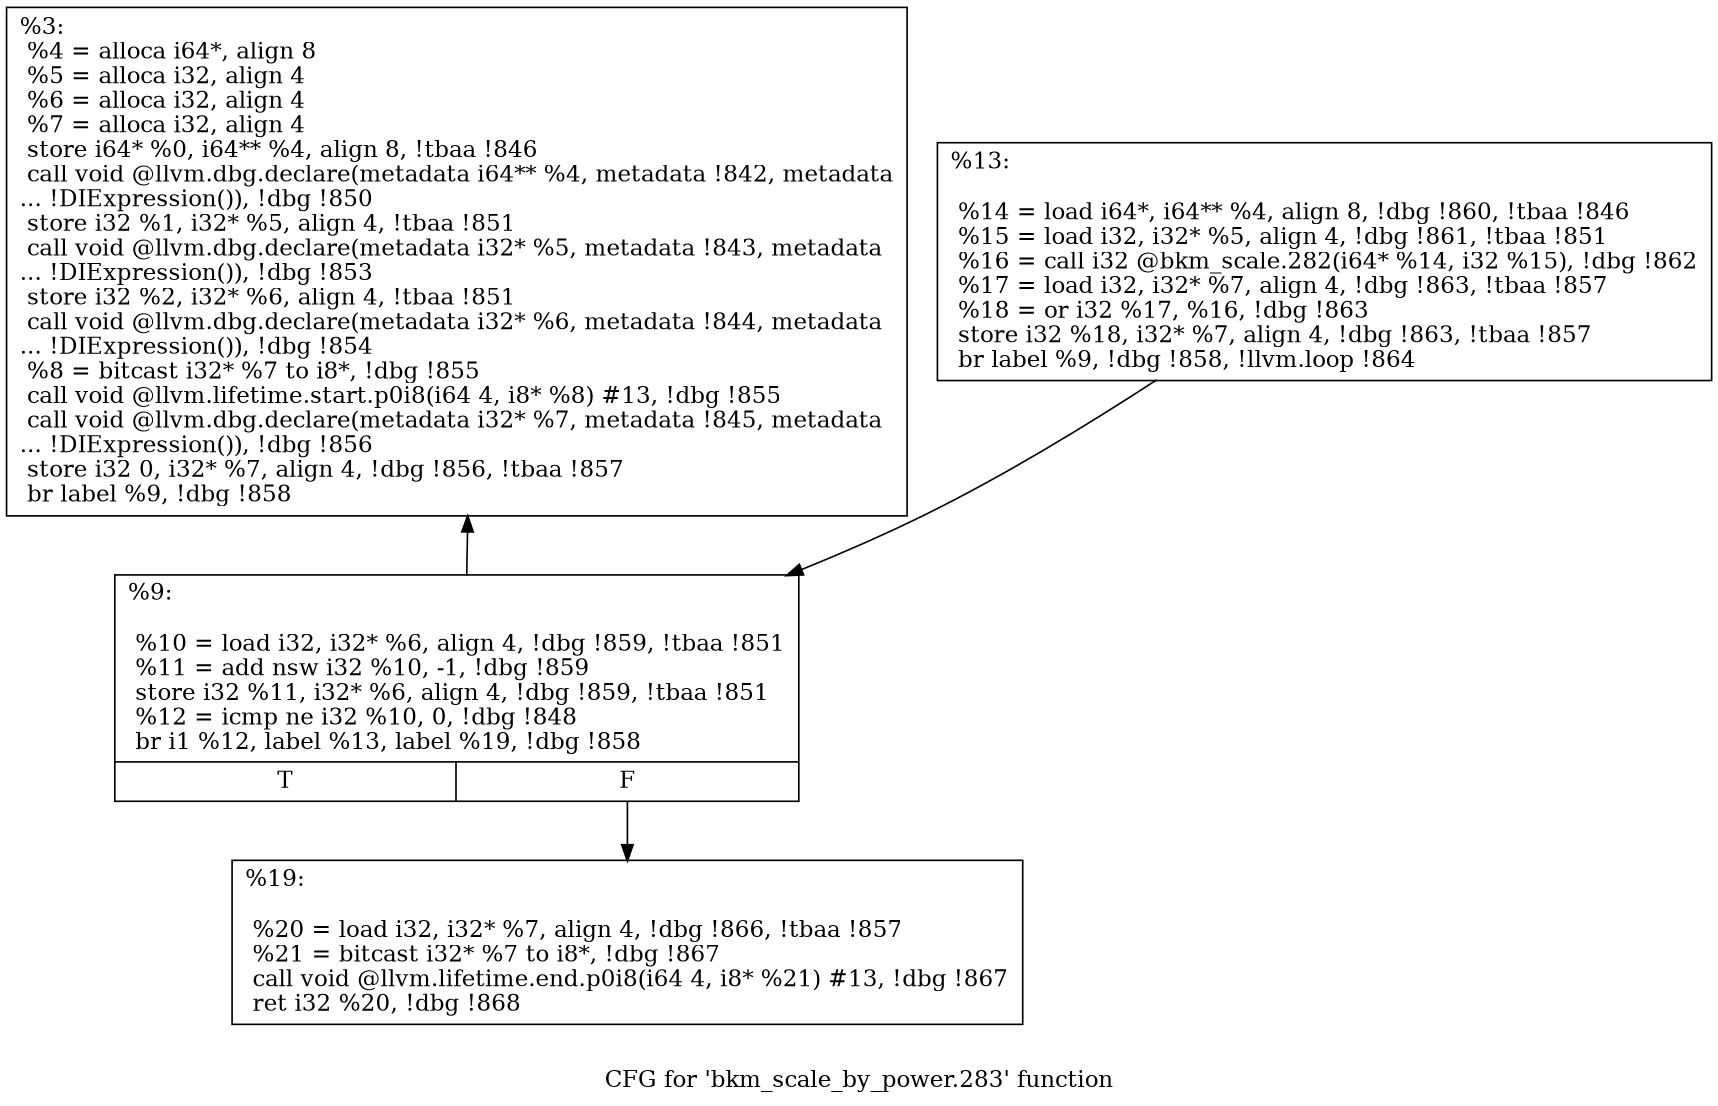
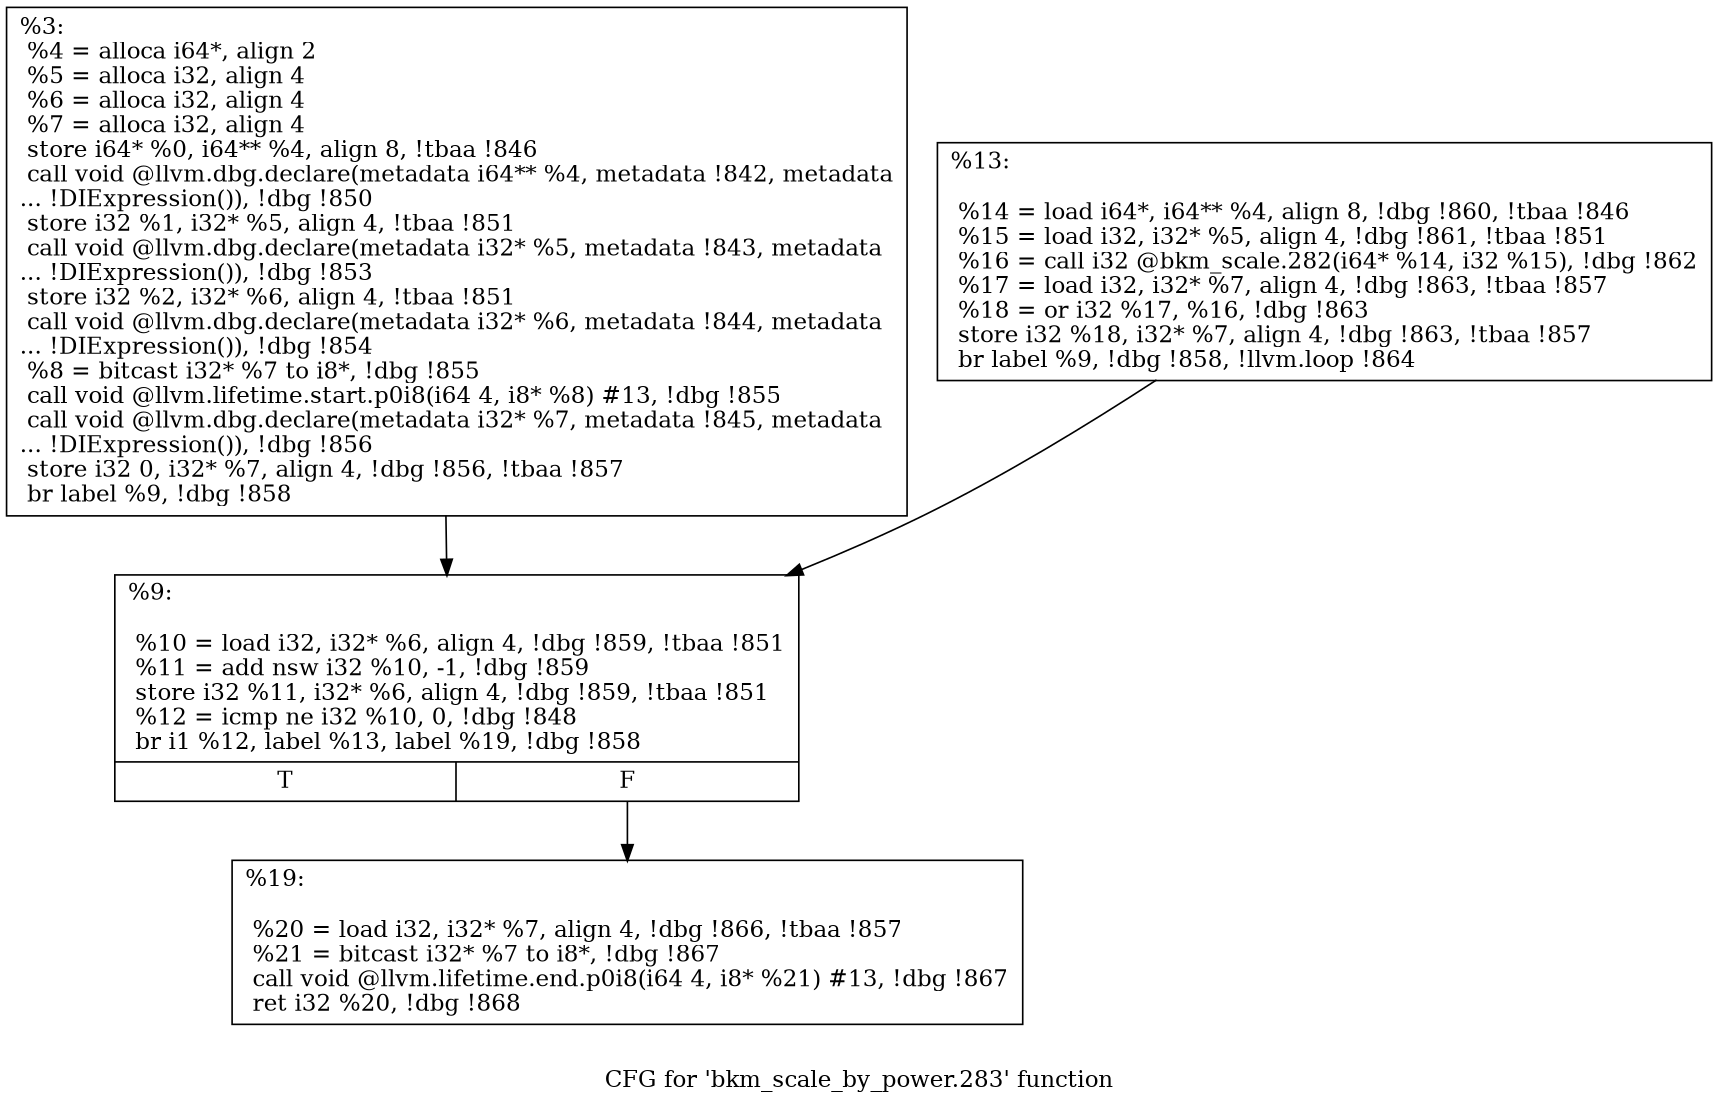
(168, 52) -> (168, 52)
(467, 554) -> (446, 537)
